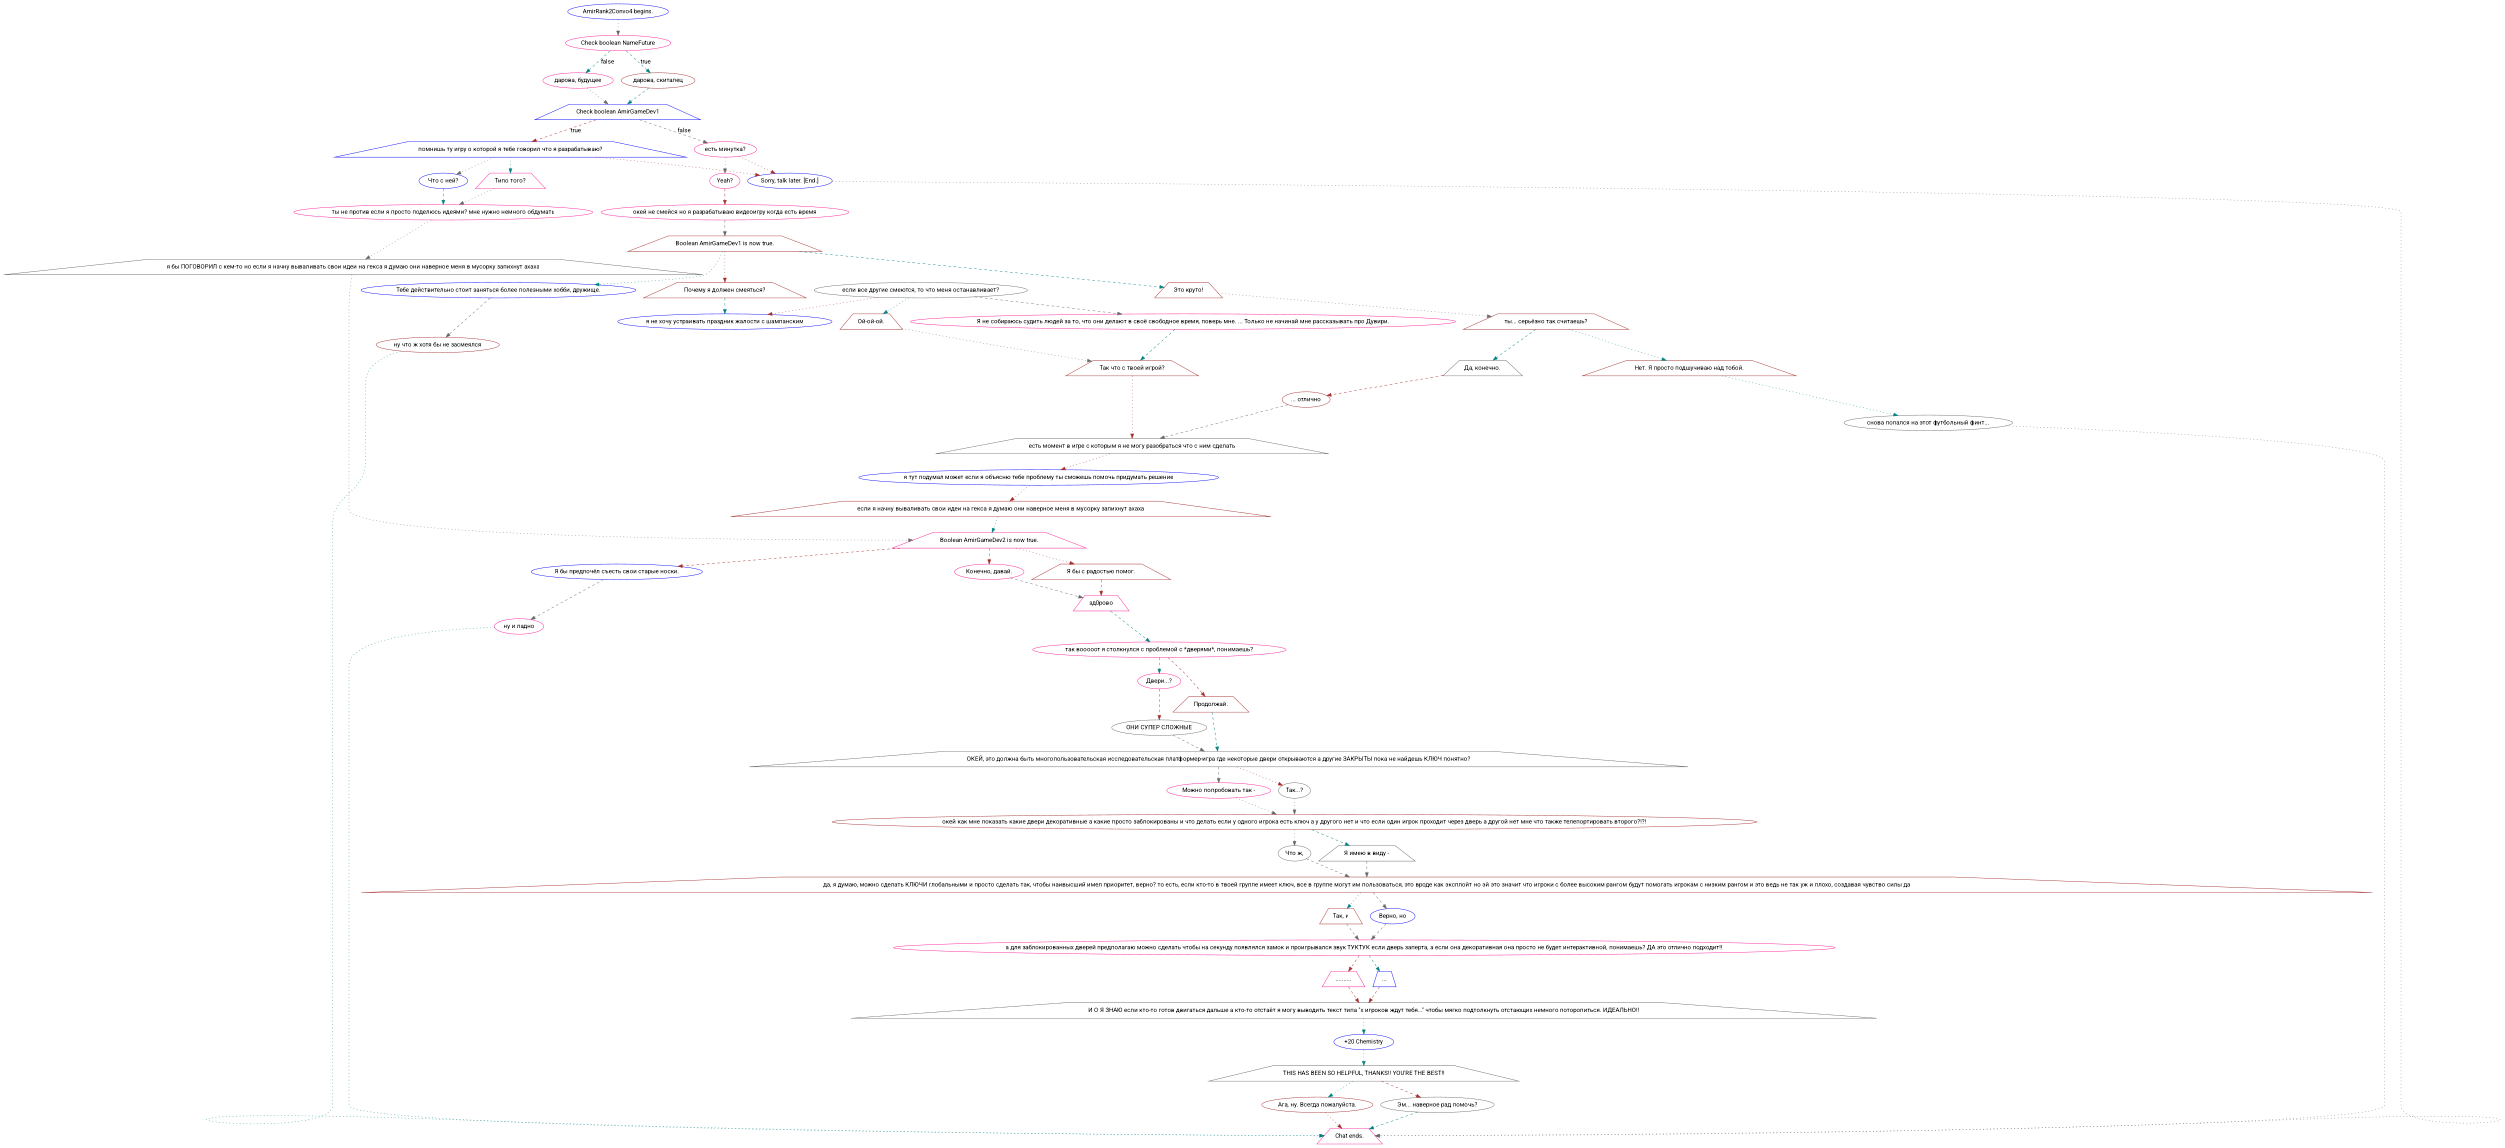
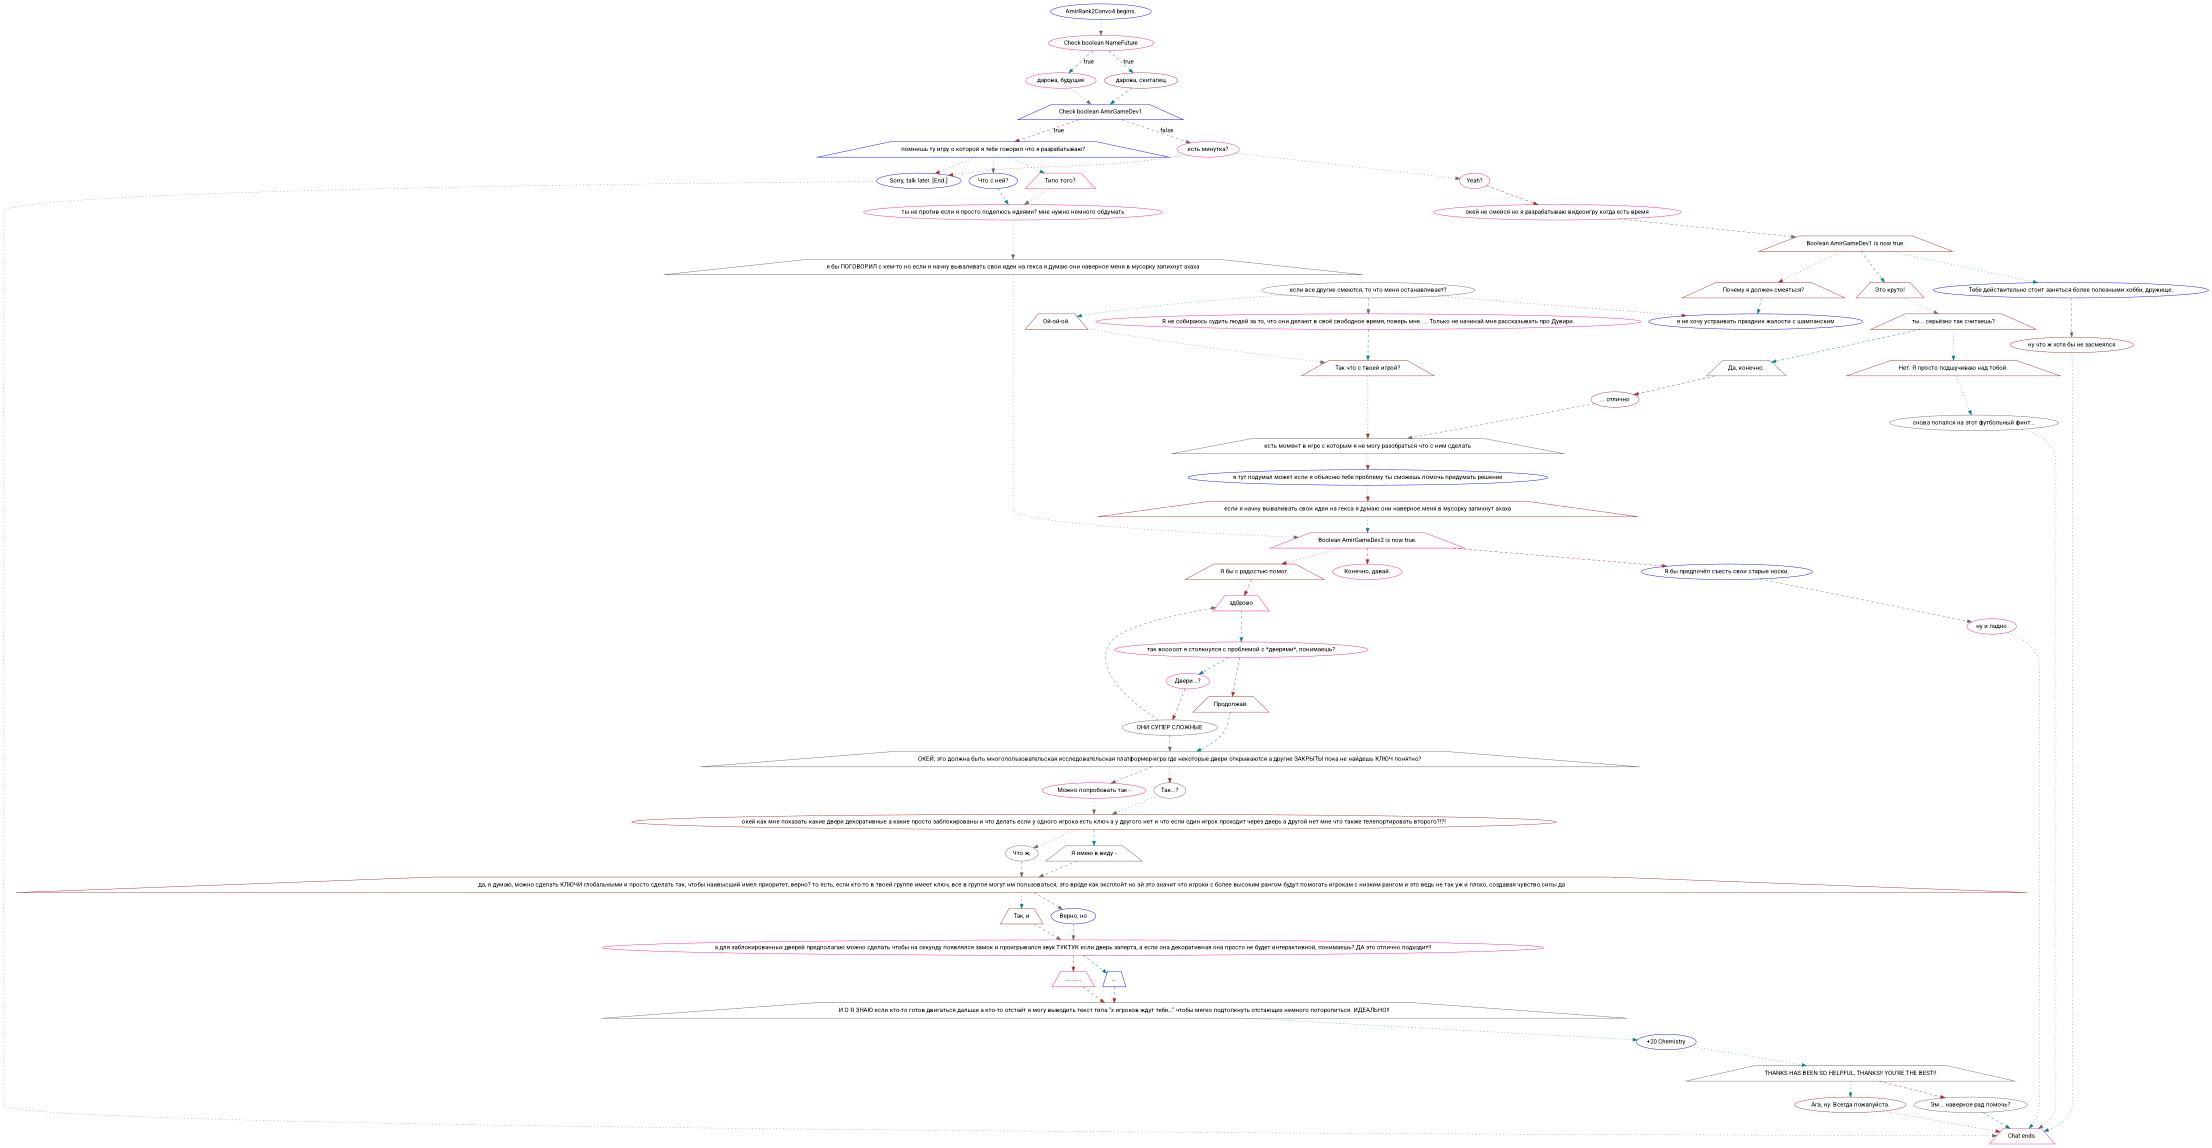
(608, 62) -> (1089, 62)
(1045, 587) -> (1113, 640)
(1364, 1073) -> (1851, 1073)
